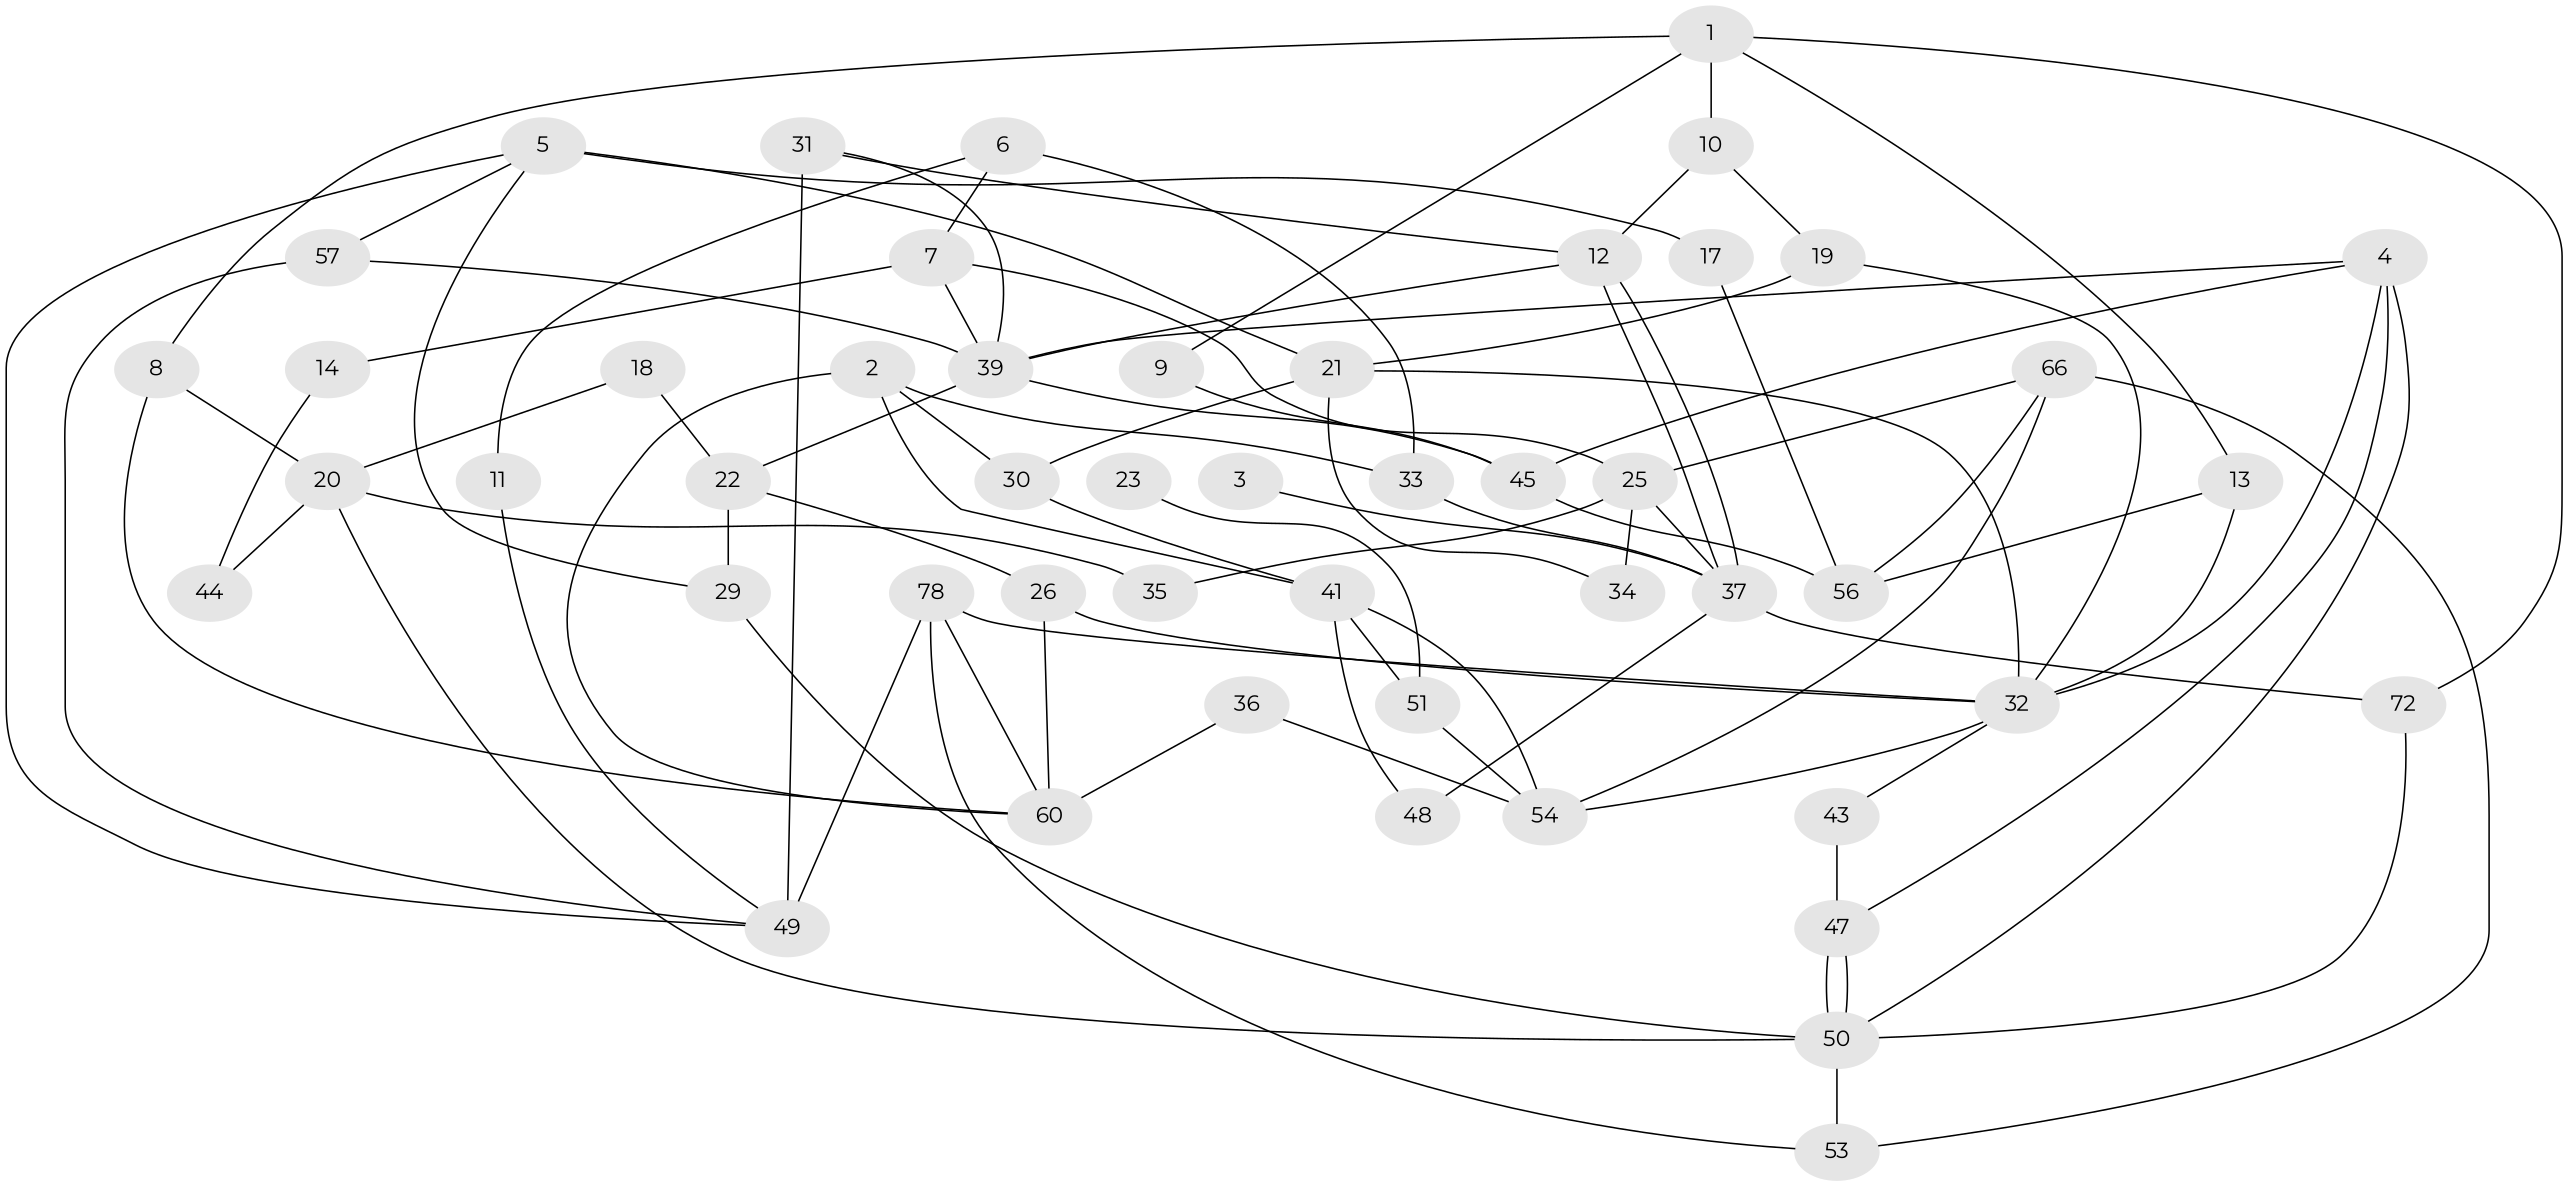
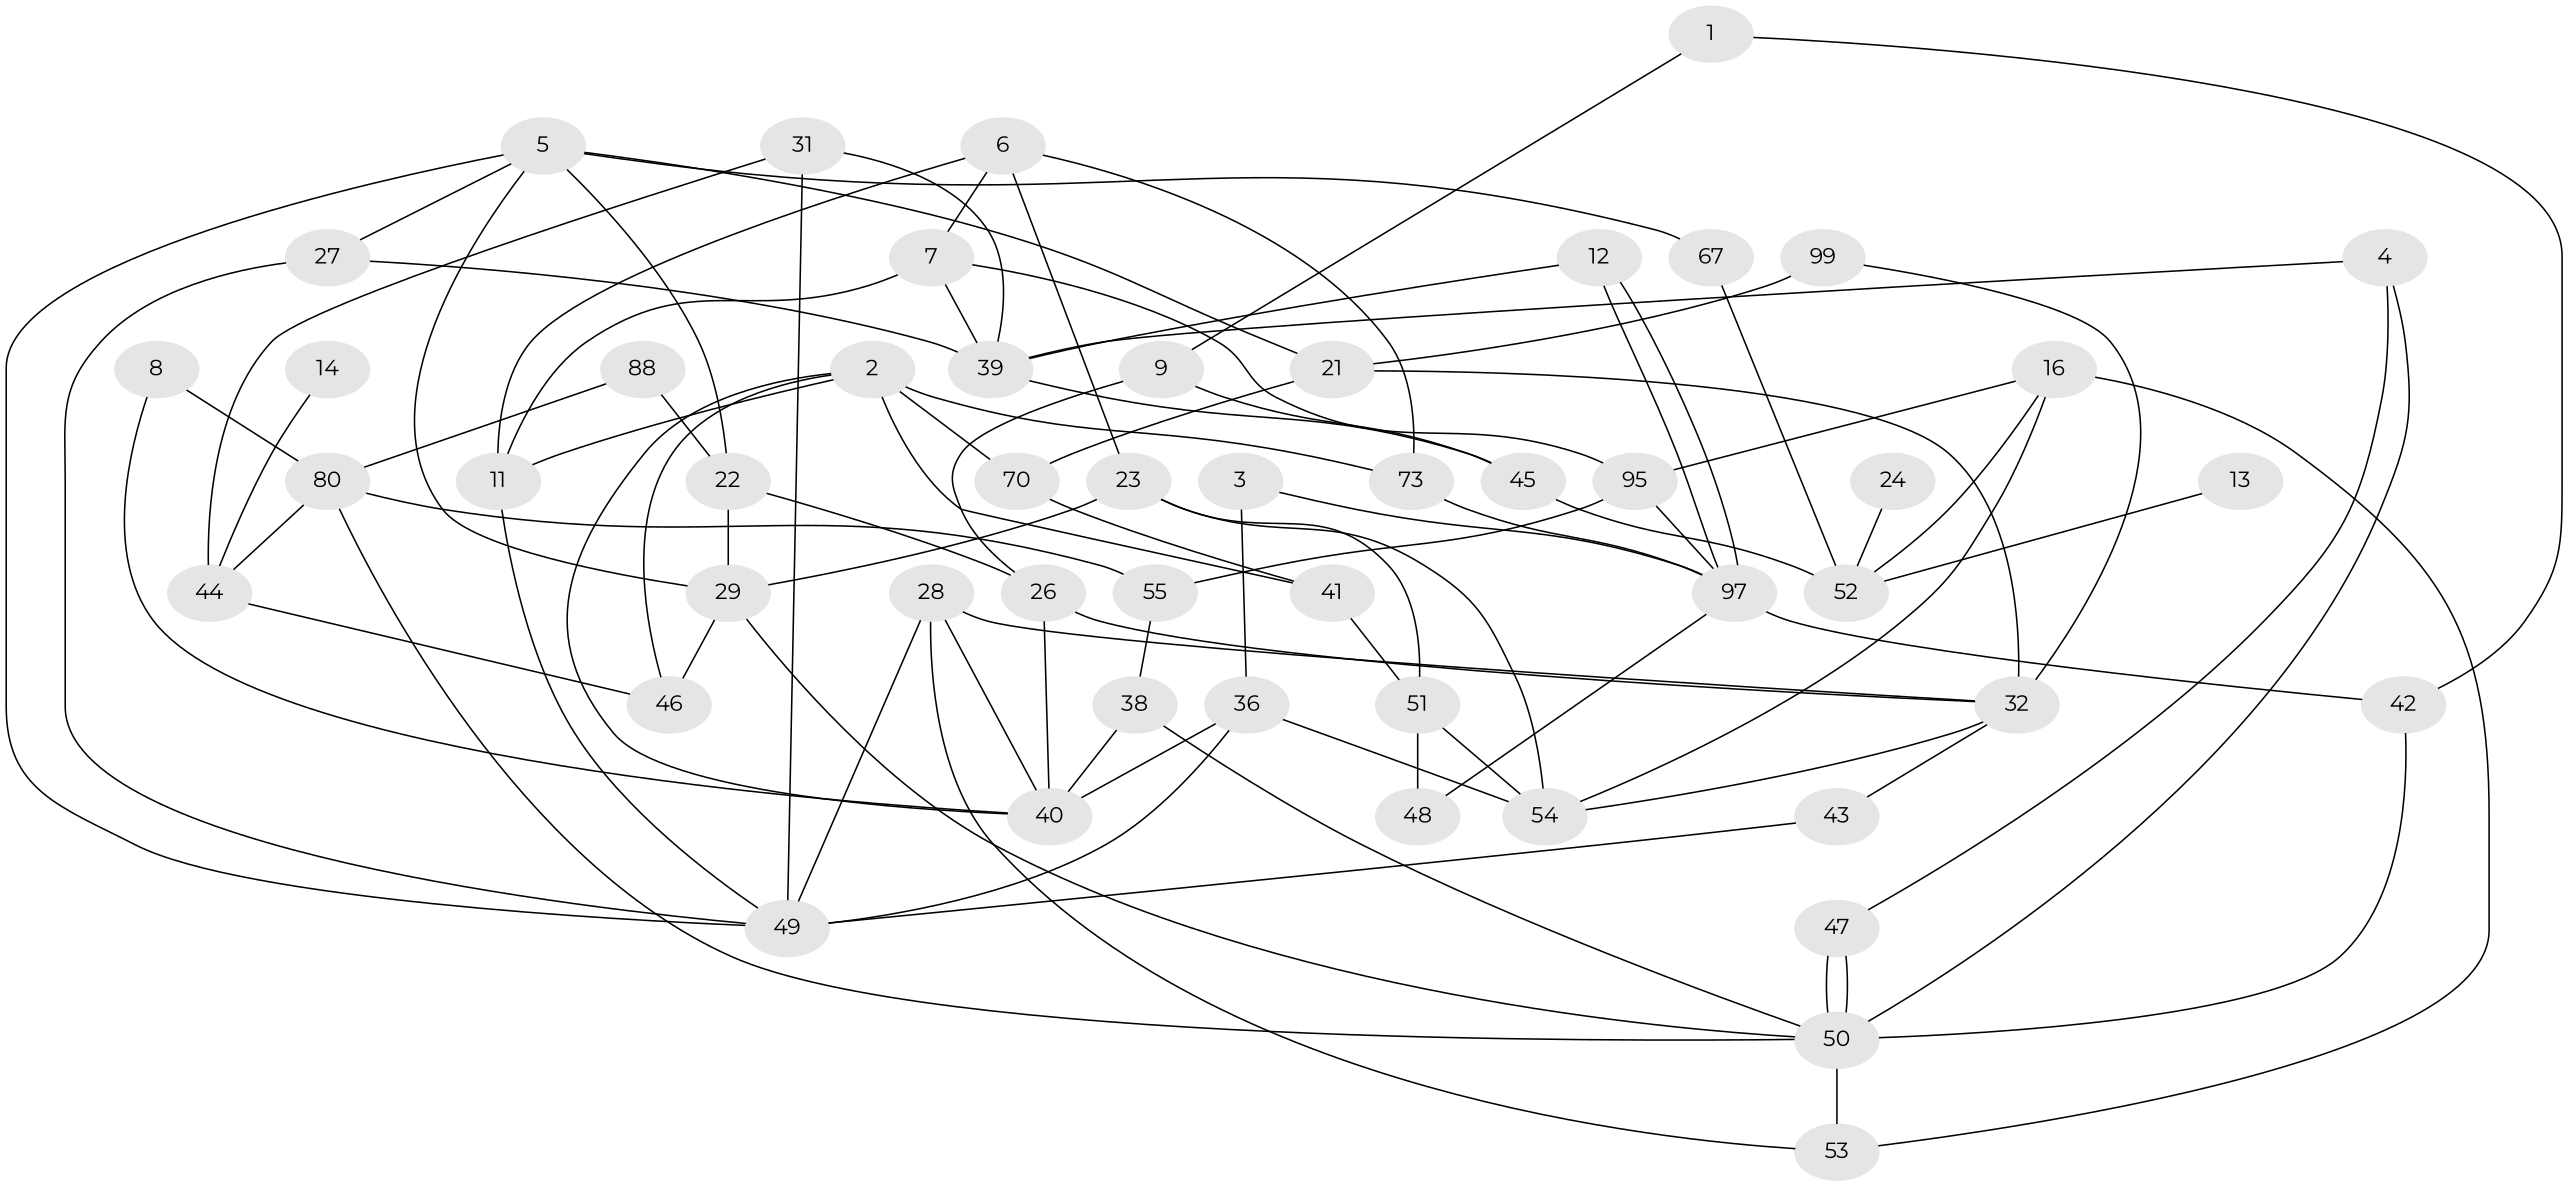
(879, 67) -> none
(1711, 146) -> none
(1164, 205) -> (403, 281)
(2010, 226) -> none
(328, 258) -> (328, 258)
(1711, 258) -> (1711, 258)
(1823, 258) -> (1823, 258)
(630, 314) -> (659, 308)
none -> (1066, 314)
(1946, 346) -> none
(643, 370) -> (643, 370)
(2054, 370) -> (2054, 370)
none -> (659, 424)
(860, 426) -> (660, 276)
none -> (981, 436)
(328, 481) -> (328, 481)
(1017, 481) -> (1017, 481)
(1411, 481) -> (1411, 481)
(1635, 481) -> (1635, 481)
none -> (1893, 481)
(2284, 545) -> none
none -> (918, 554)
(932, 593) -> (932, 593)
(1155, 593) -> (1155, 593)
none -> (1244, 593)
(1623, 593) -> none
(1734, 593) -> (1734, 593)
(1846, 593) -> (1846, 593)
(2171, 627) -> none
(1479, 683) -> (1419, 563)
none -> (669, 705)
none -> (1135, 705)
(2404, 705) -> (2404, 705)
(1354, 711) -> (1418, 758)
(1050, 817) -> (1050, 817)
none -> (1062, 866)
(1837, 873) -> (1313, 875)
